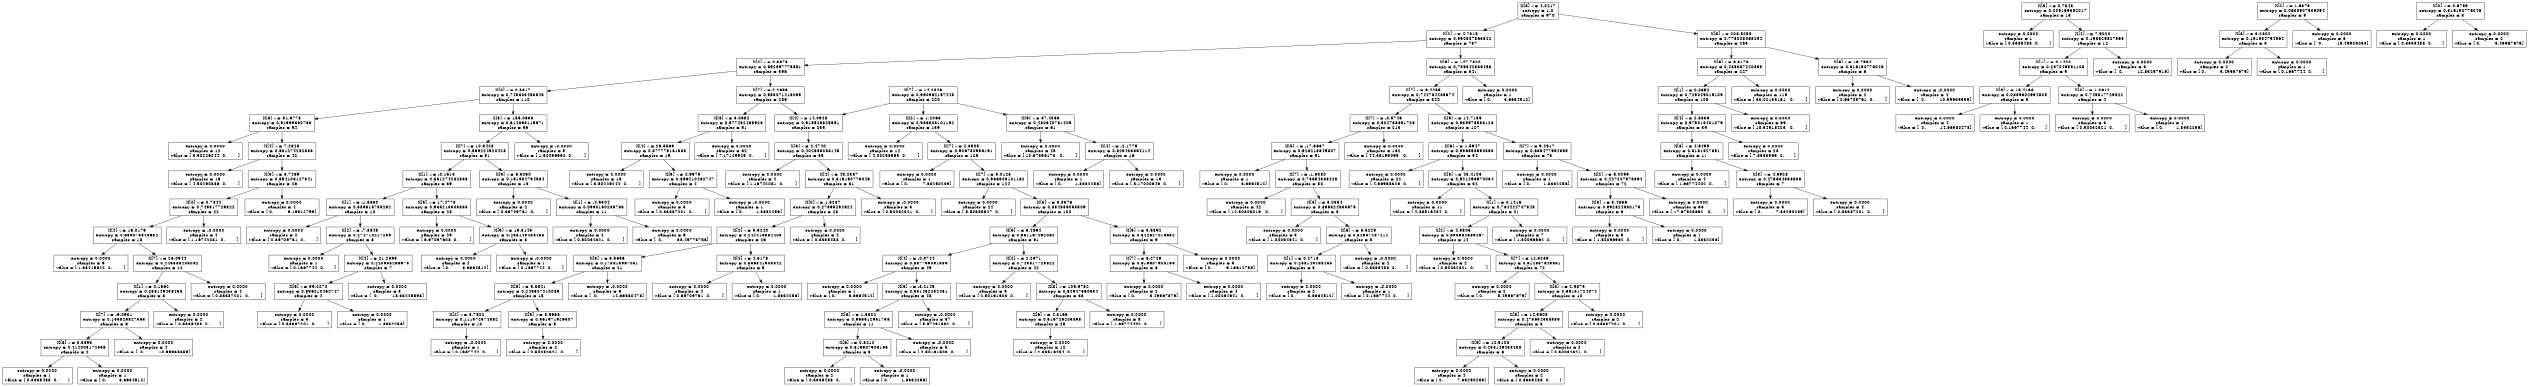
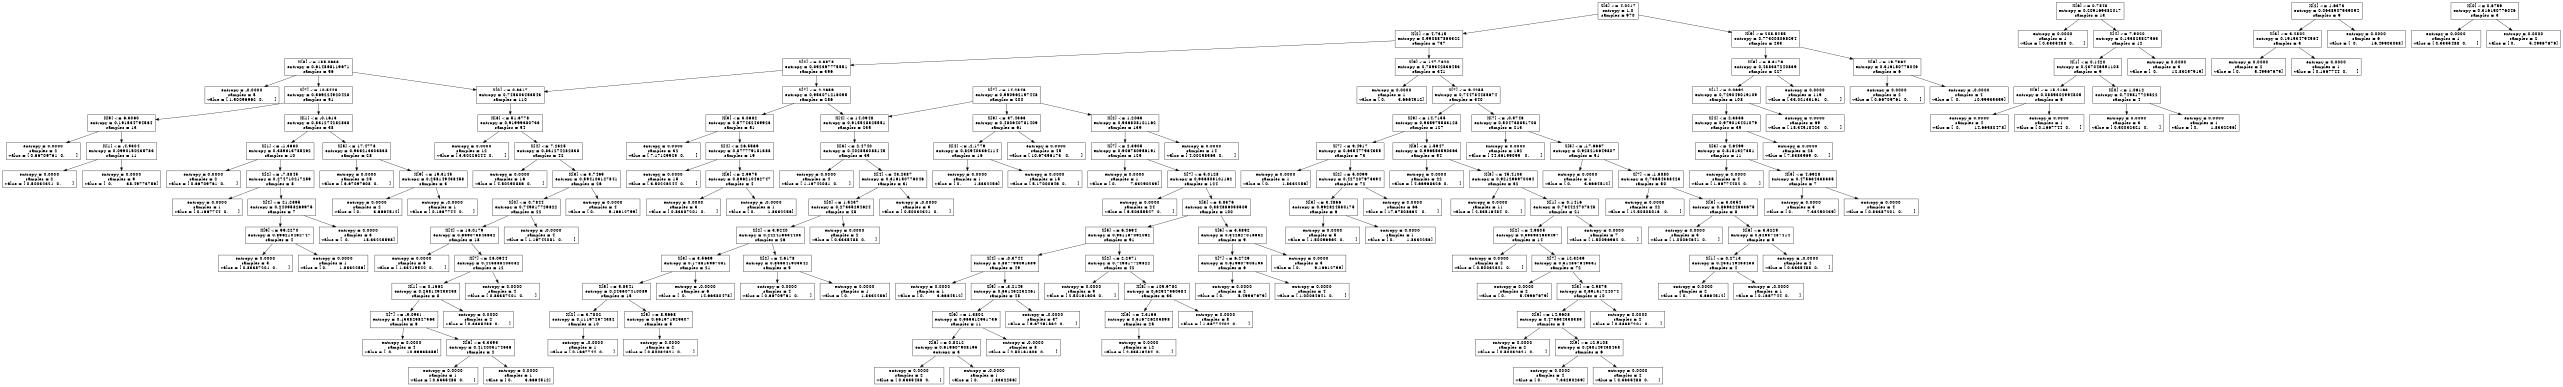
(513, 107) -> (413, 81)
(437, 179) -> (319, 123)
(823, 207) -> (841, 207)
(1301, 263) -> (1723, 263)
(857, 348) -> (947, 348)
